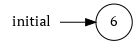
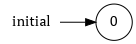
(114, 22) -> (114, 22)
